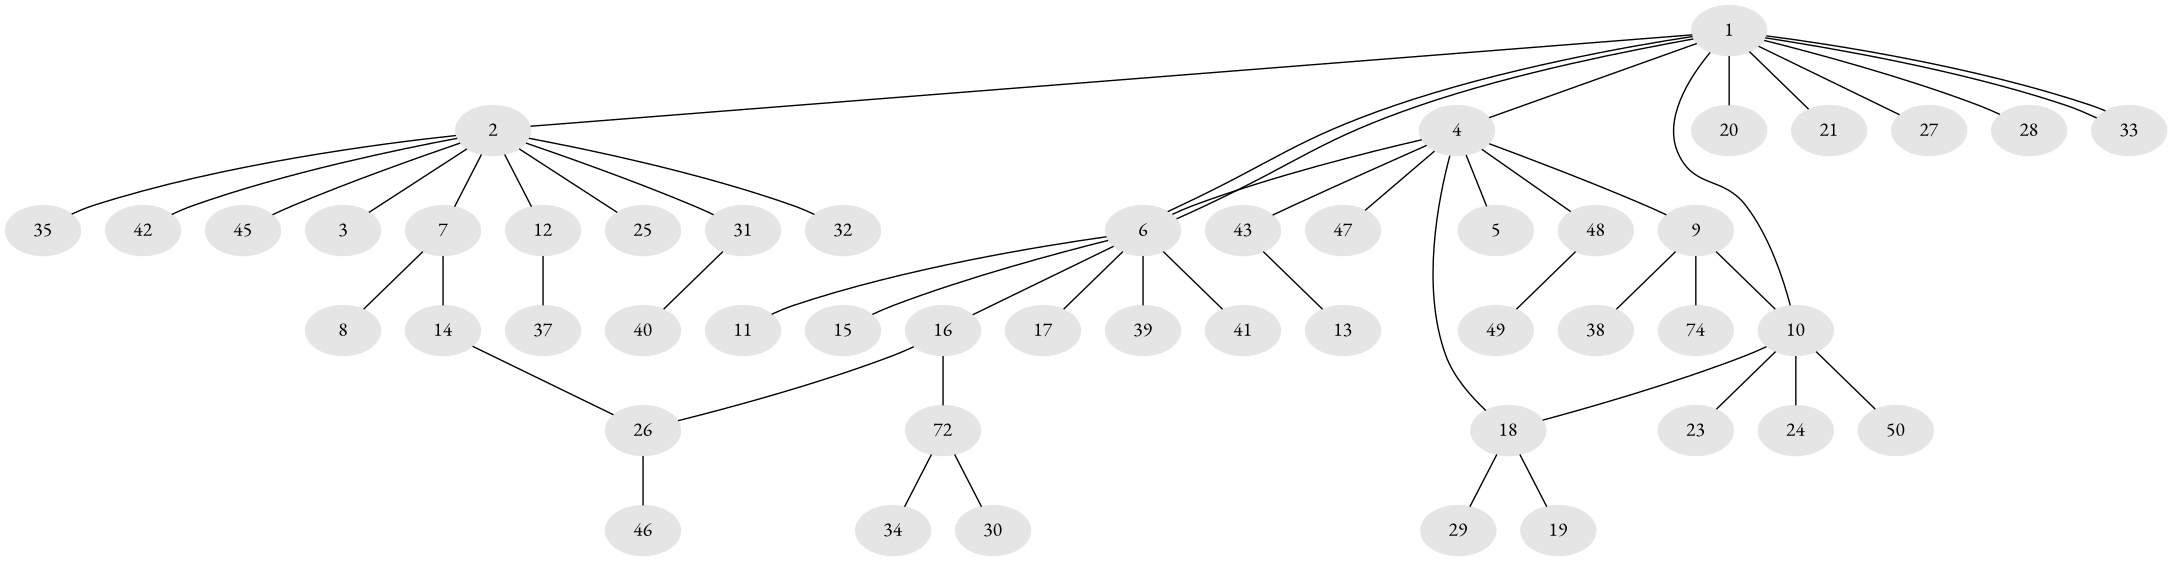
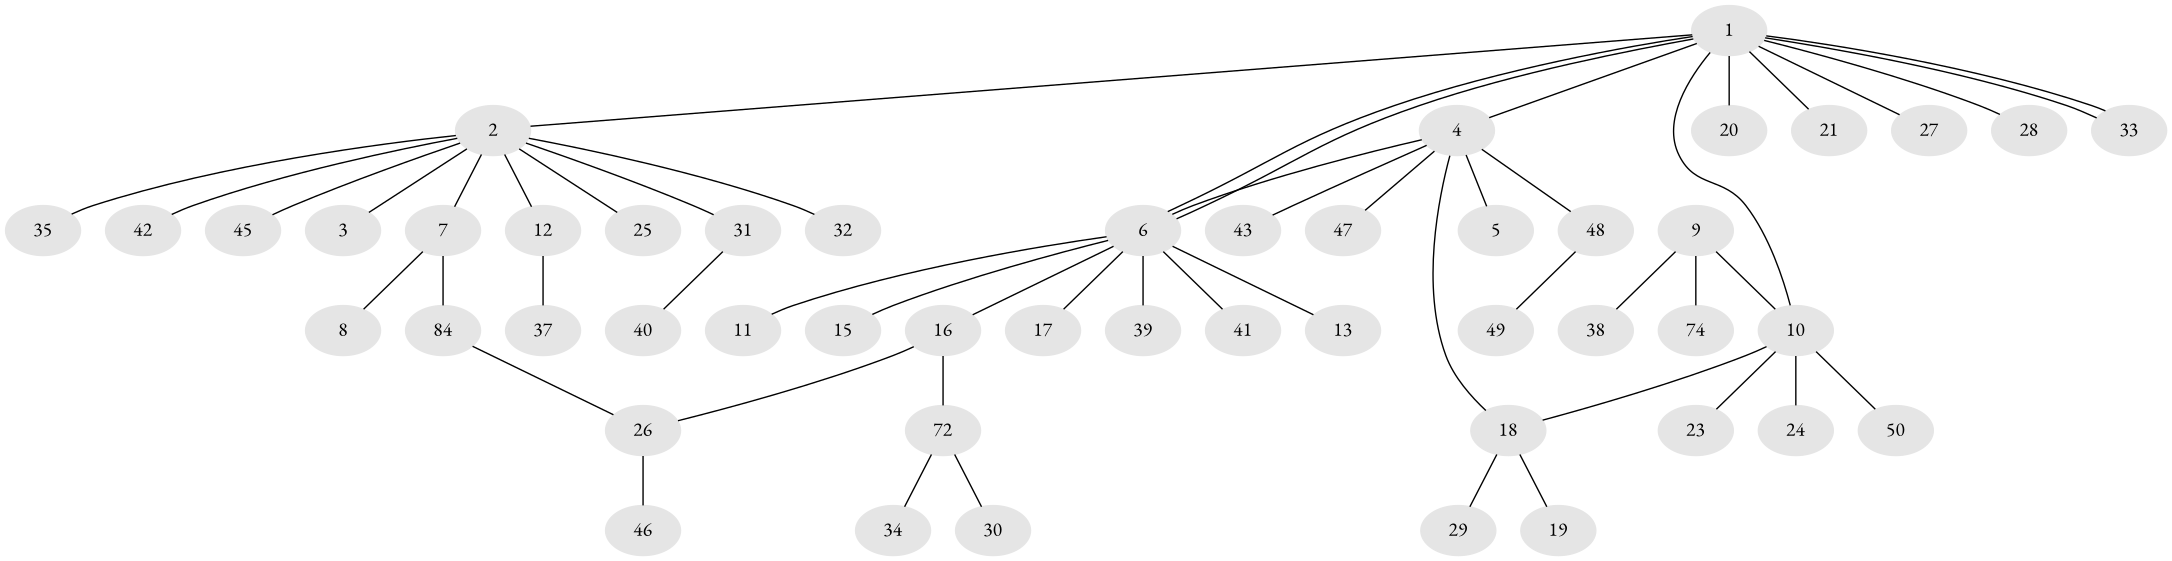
(1578, 178) -> none
(1293, 280) -> (1243, 281)
(443, 331) -> (443, 331)
